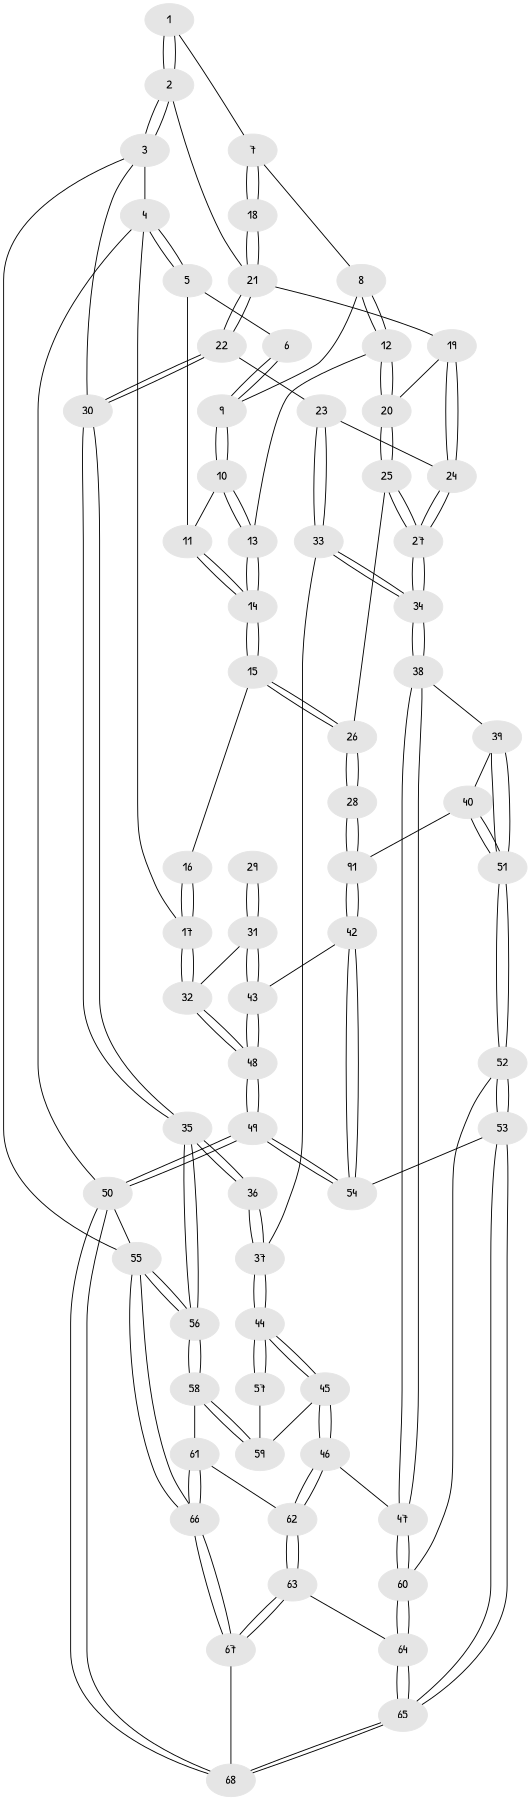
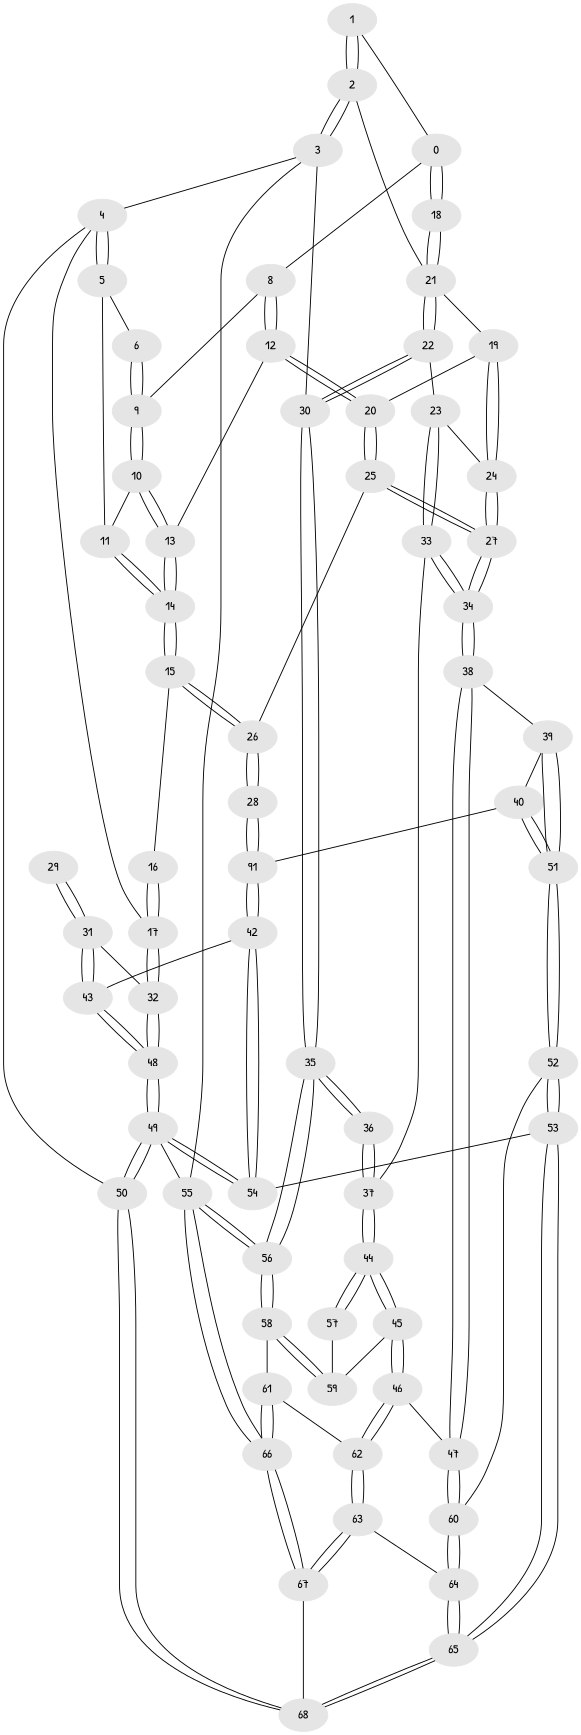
(253, 150) -> (436, 150)
(122, 1226) -> (170, 1161)
